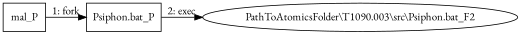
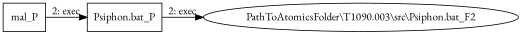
(66, 11) -> (66, 11)
